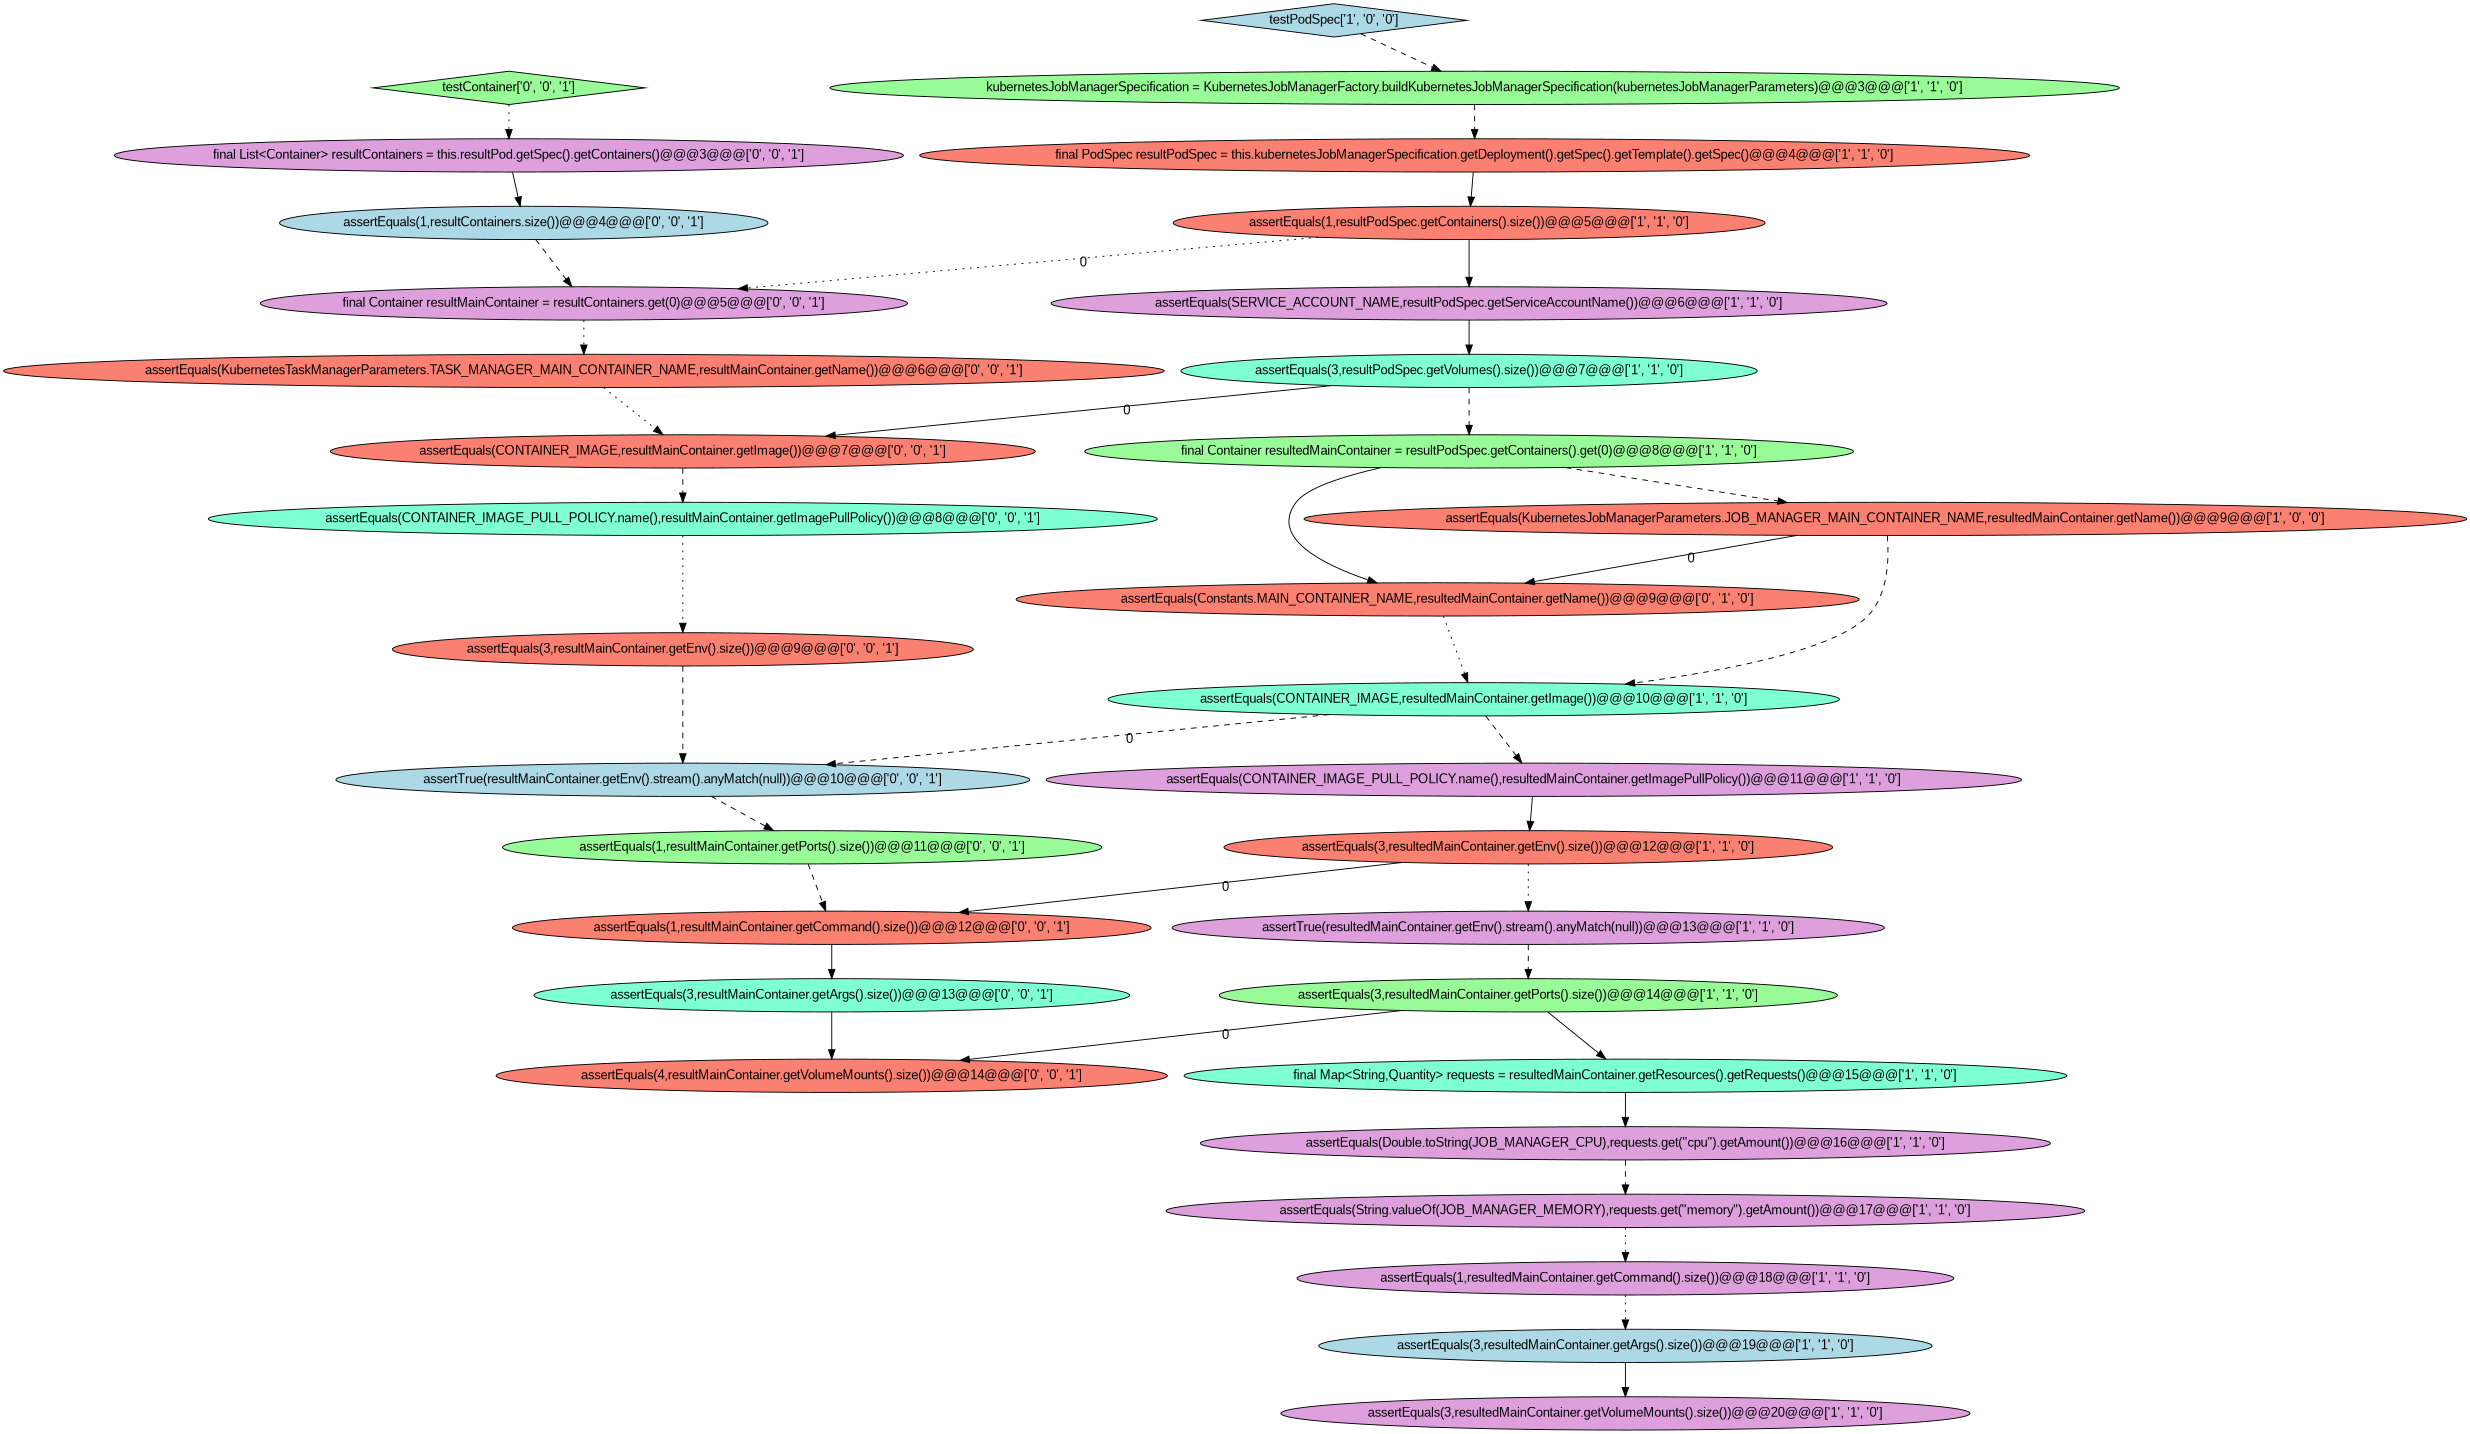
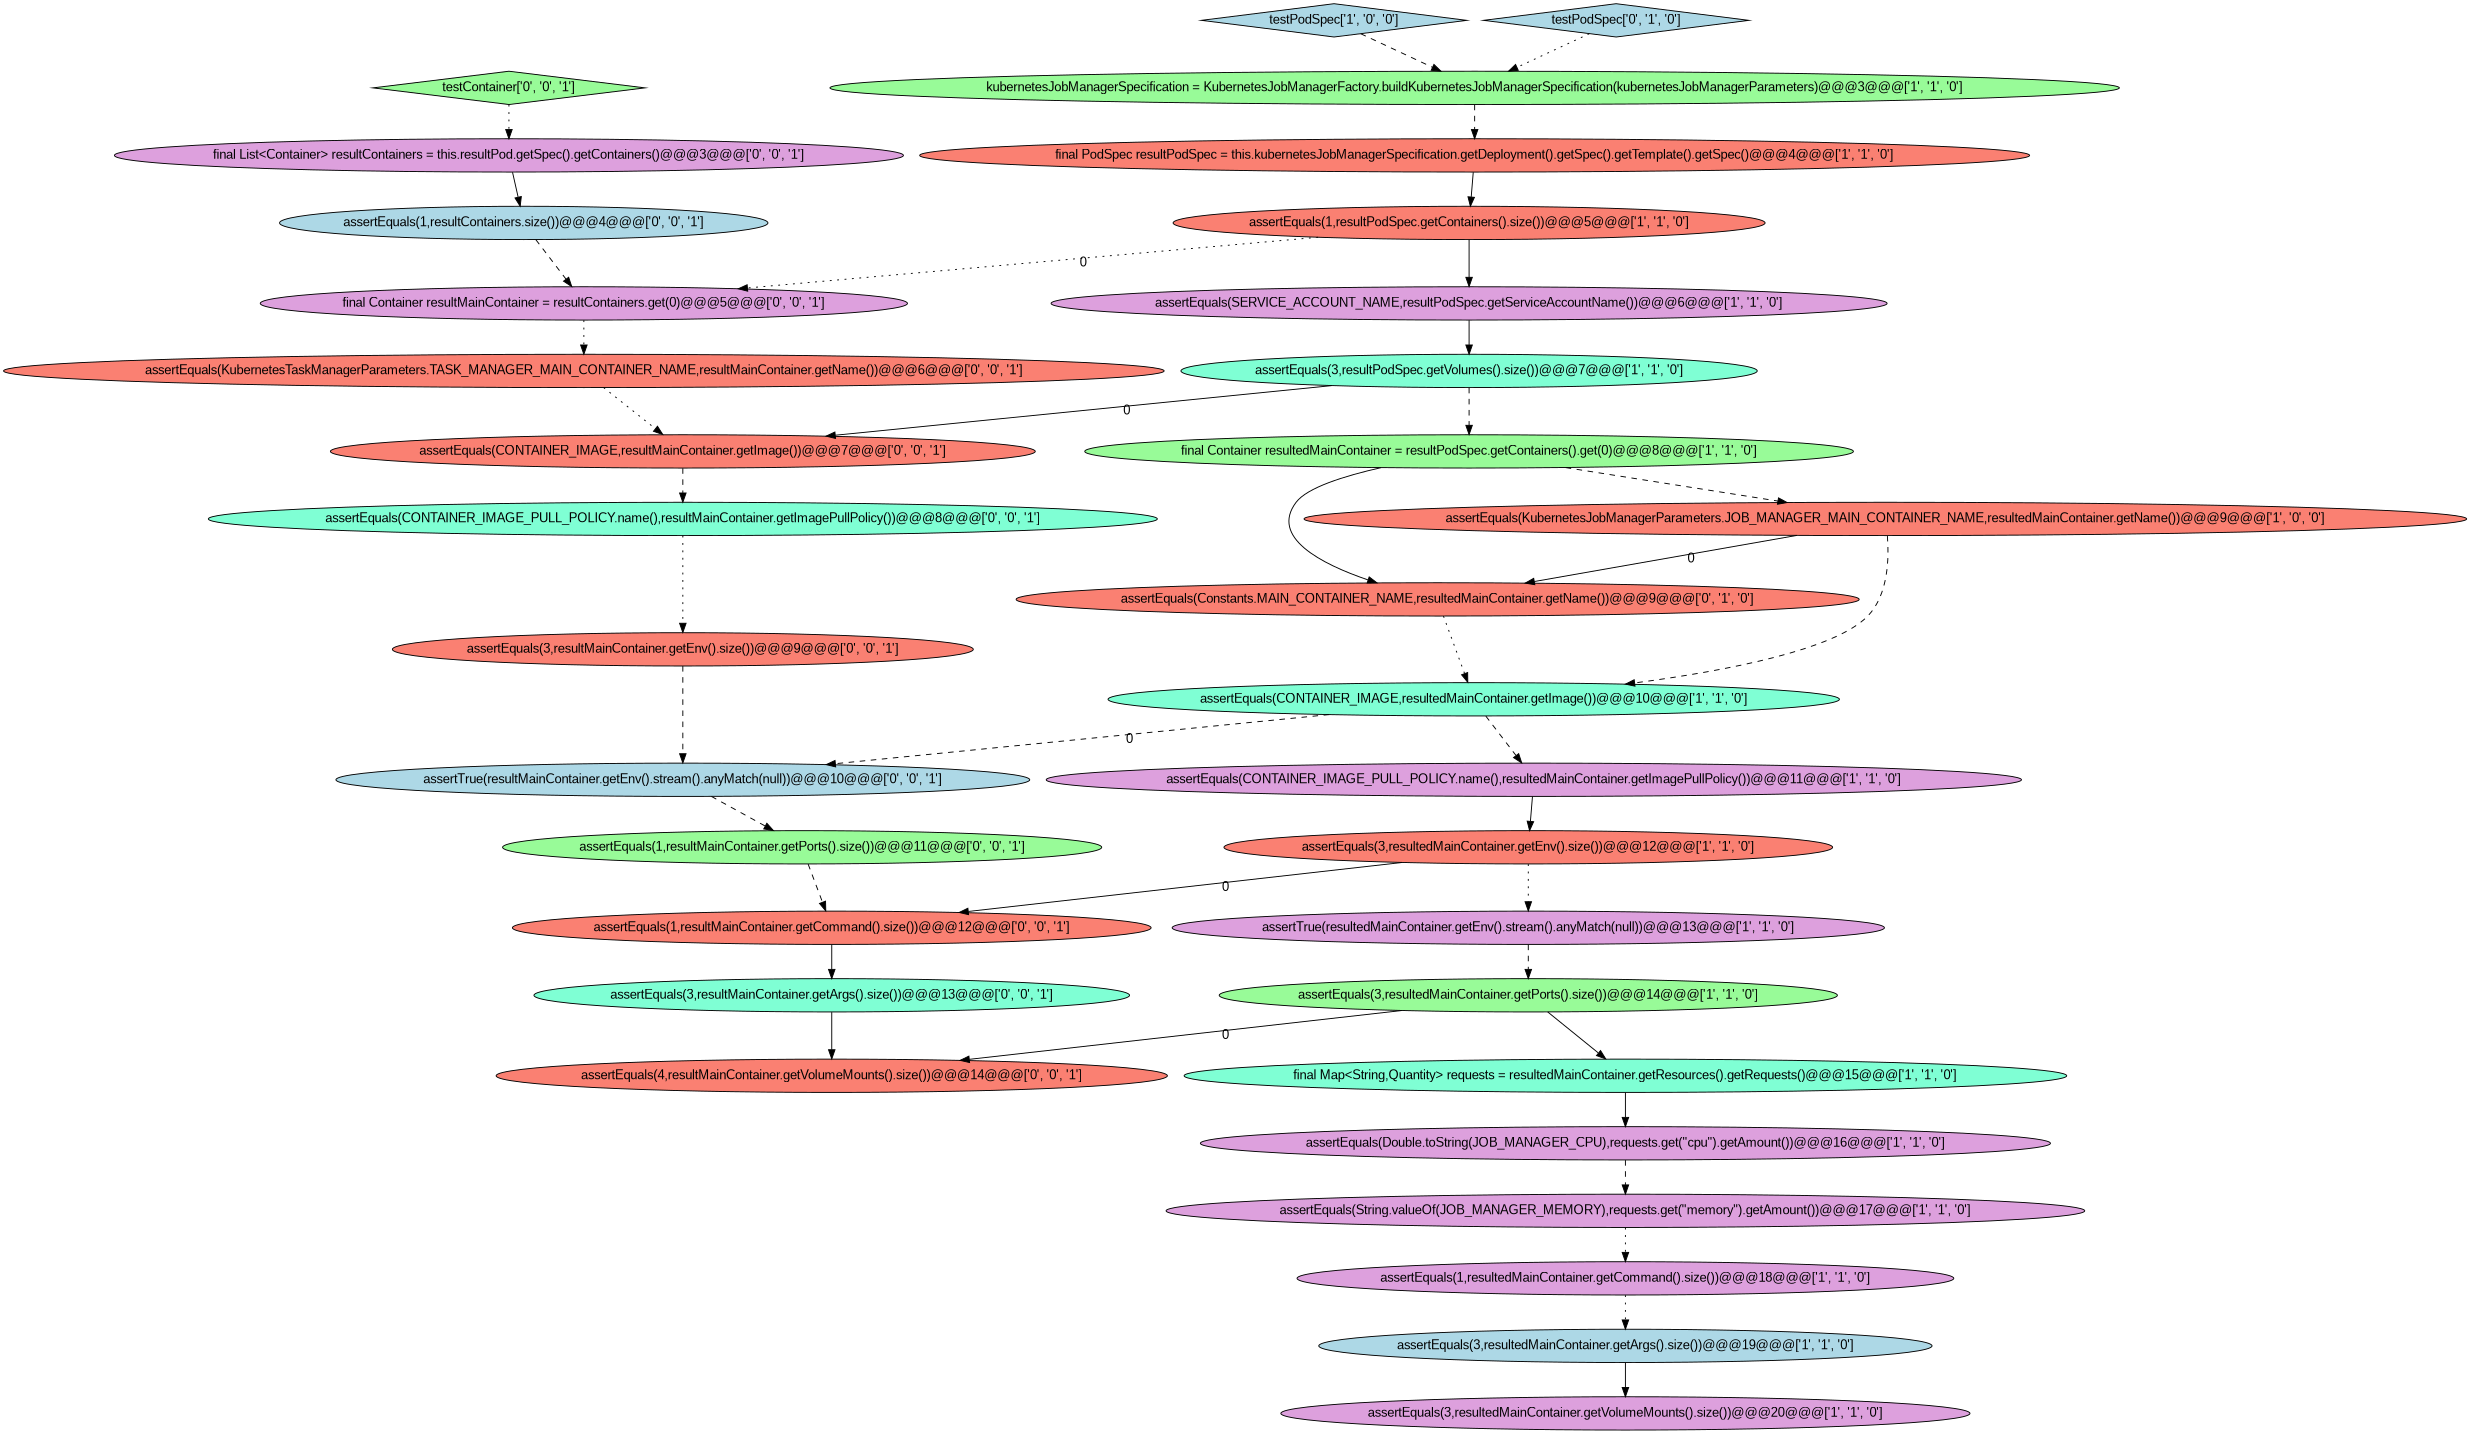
none -> (1616, 20)
